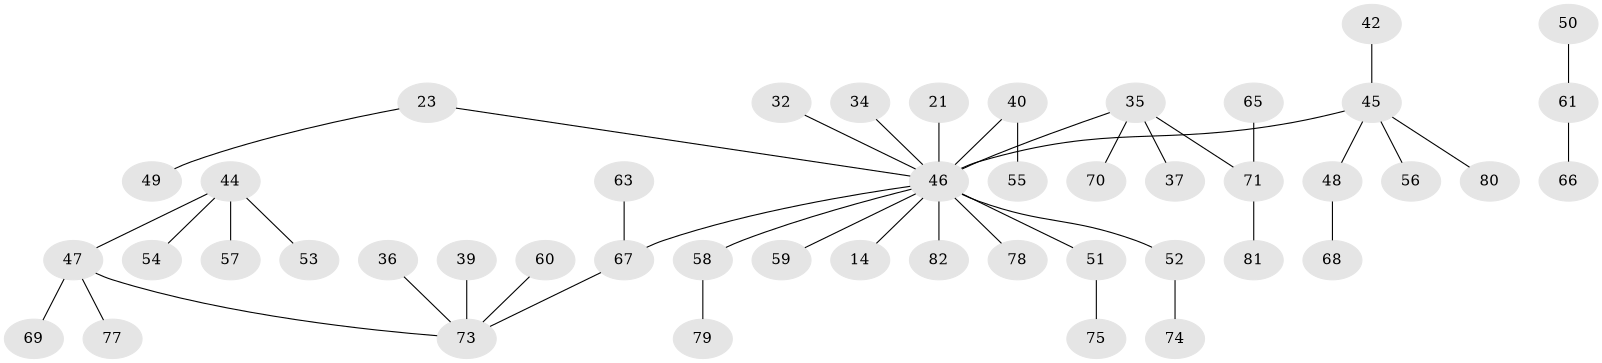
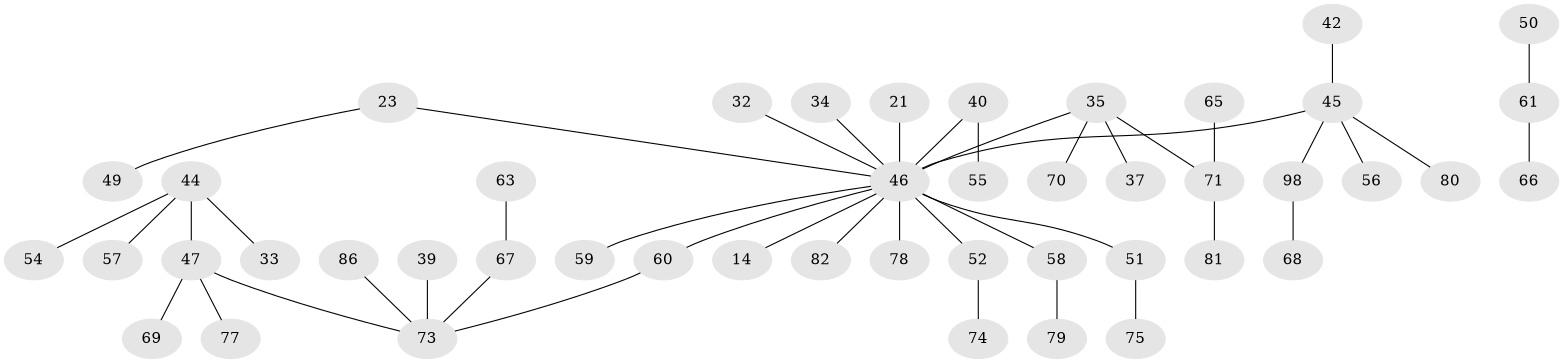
(1332, 181) -> (1293, 181)
(777, 210) -> (778, 215)
(309, 260) -> (270, 260)
(388, 260) -> (349, 260)
